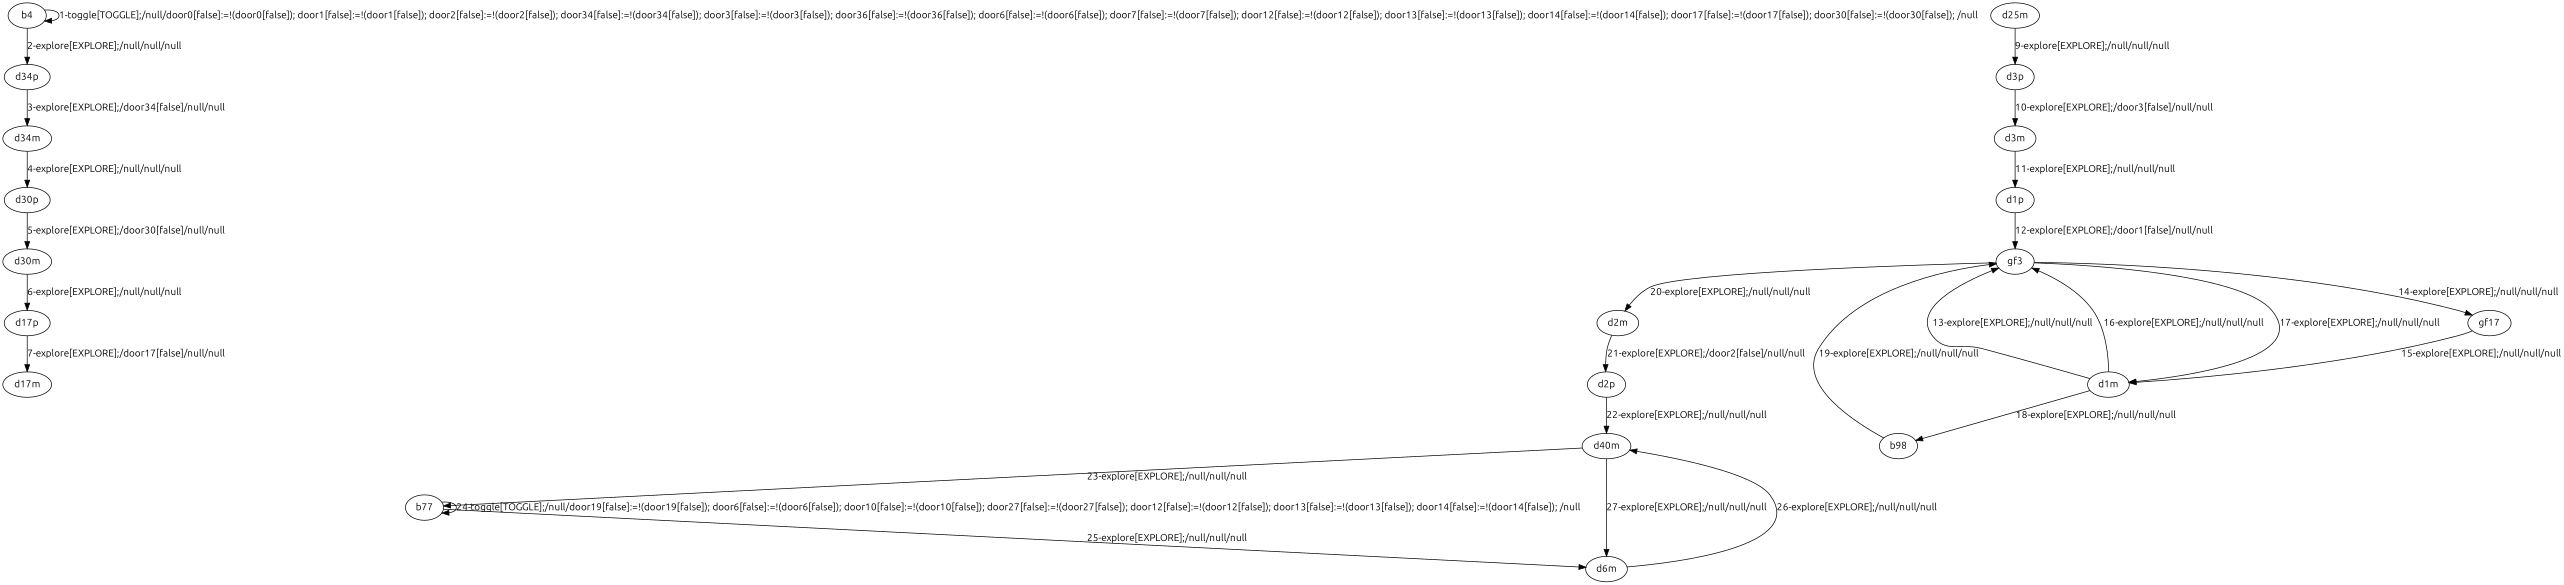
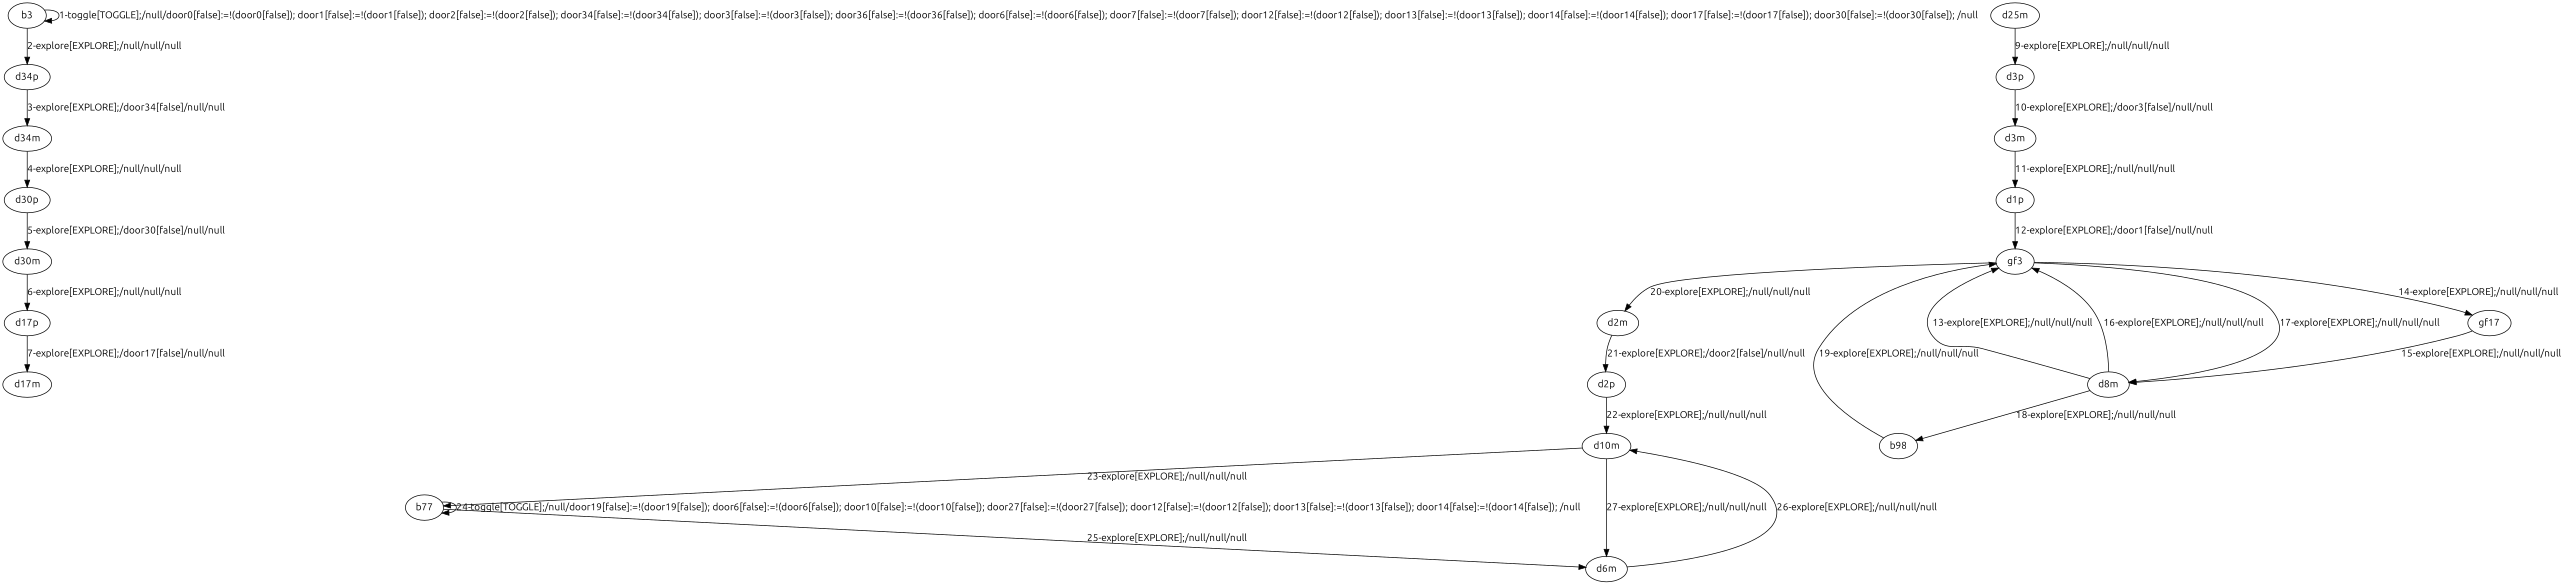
(27, 16) -> (27, 16)
(2108, 385) -> (2108, 385)
(1607, 446) -> (1607, 446)
